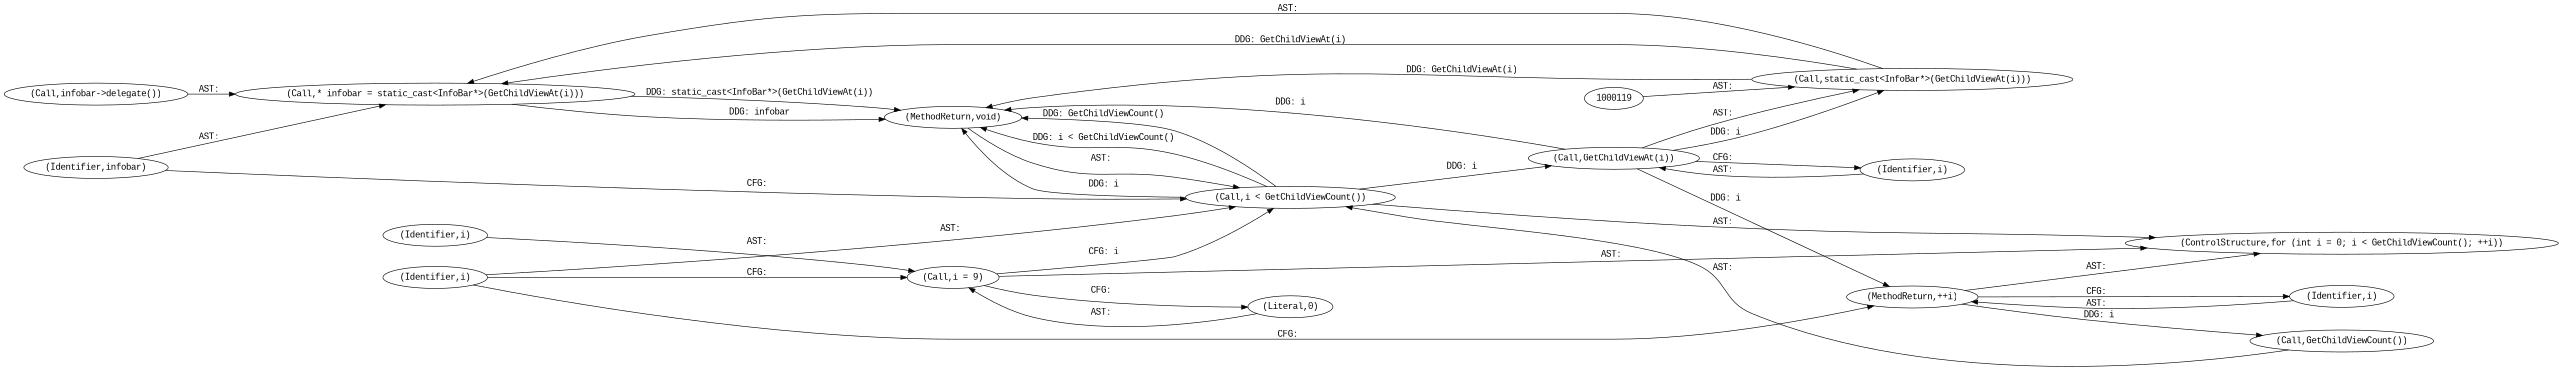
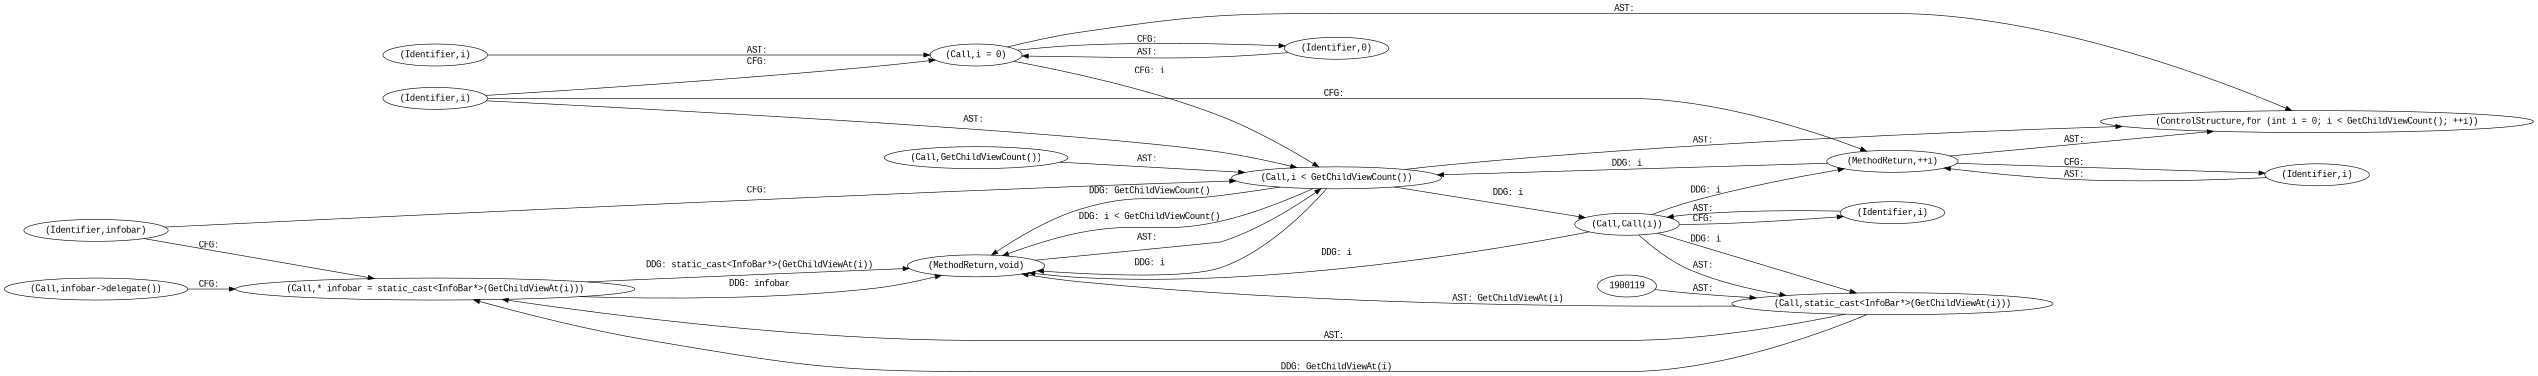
(1462, 70) -> (1508, 299)
(212, 90) -> (212, 284)
(1614, 98) -> (1627, 286)
(212, 137) -> (212, 245)
(1614, 158) -> (1627, 224)
(953, 277) -> (976, 55)
(1290, 307) -> (1336, 48)
(2109, 322) -> (1636, 169)
